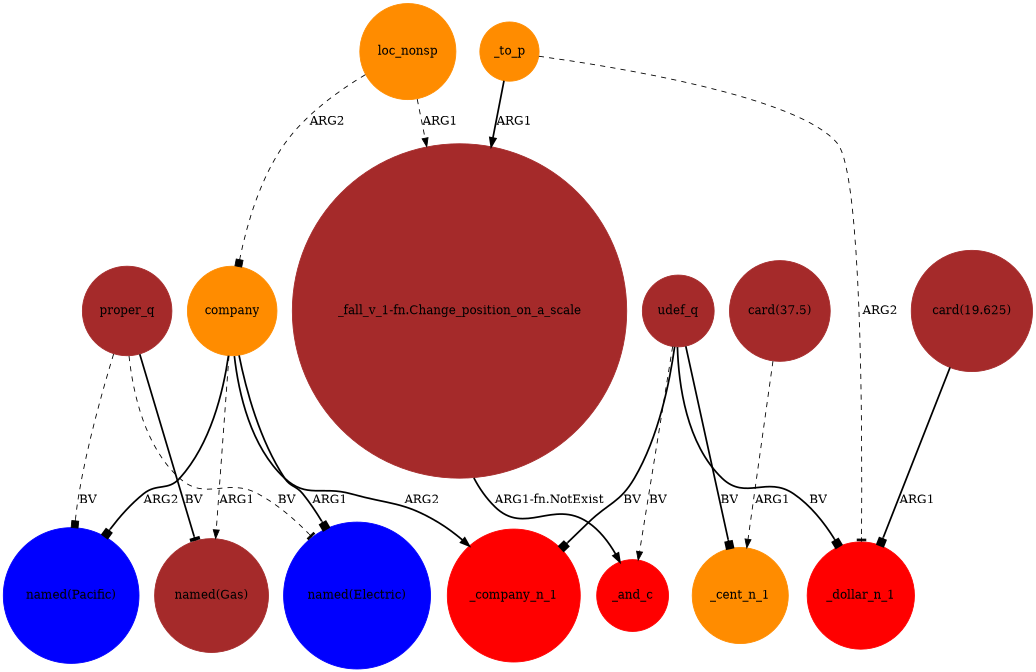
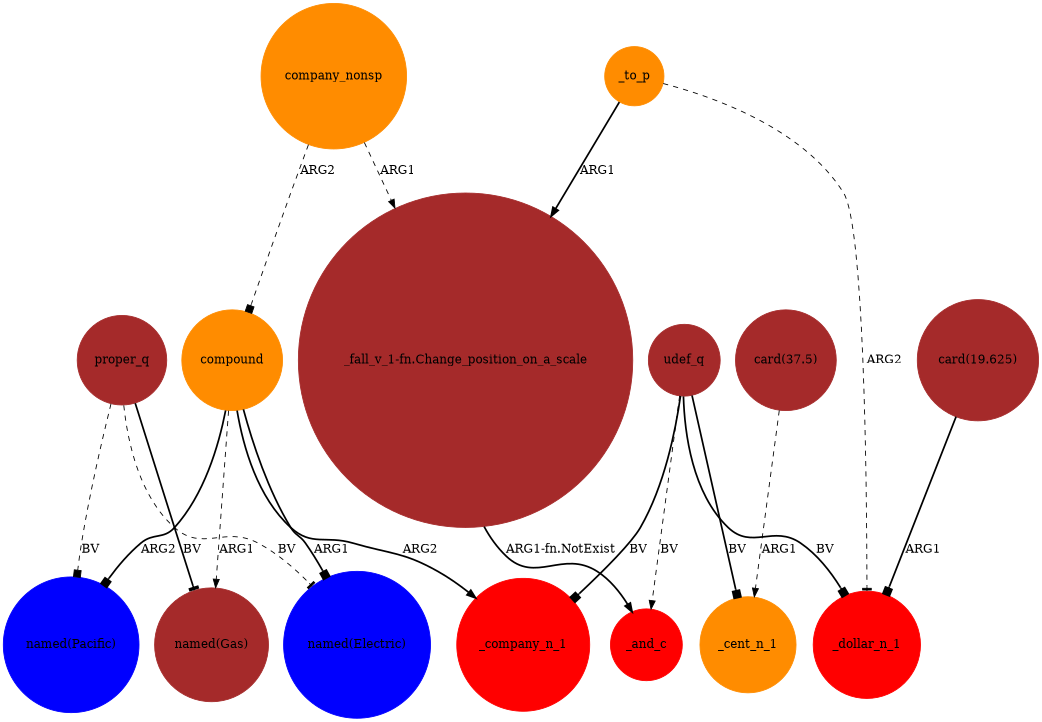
(408, 52) -> (334, 76)
(232, 311) -> (232, 360)
